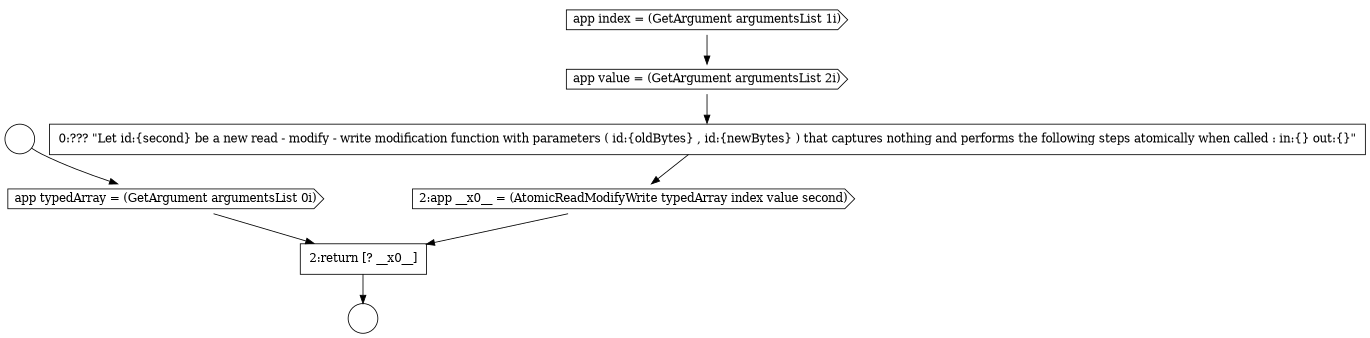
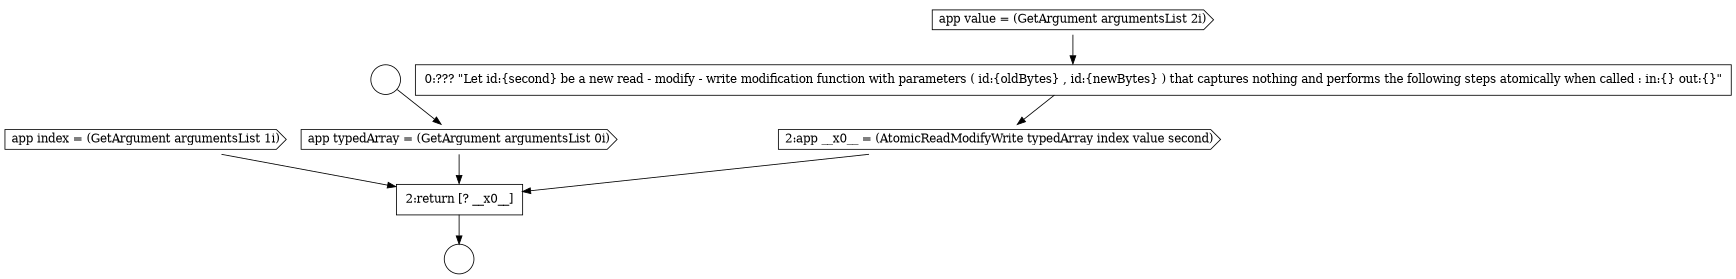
(707, 45) -> (305, 170)
